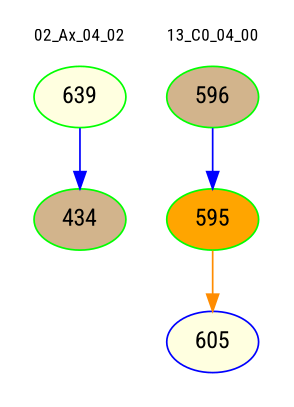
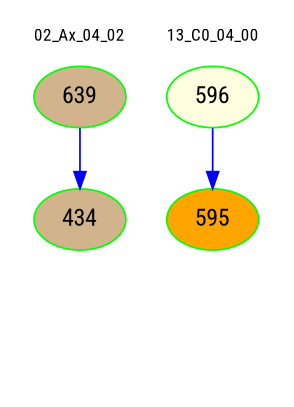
(80, 97) -> (80, 97)
(213, 97) -> (213, 97)
(213, 342) -> none
